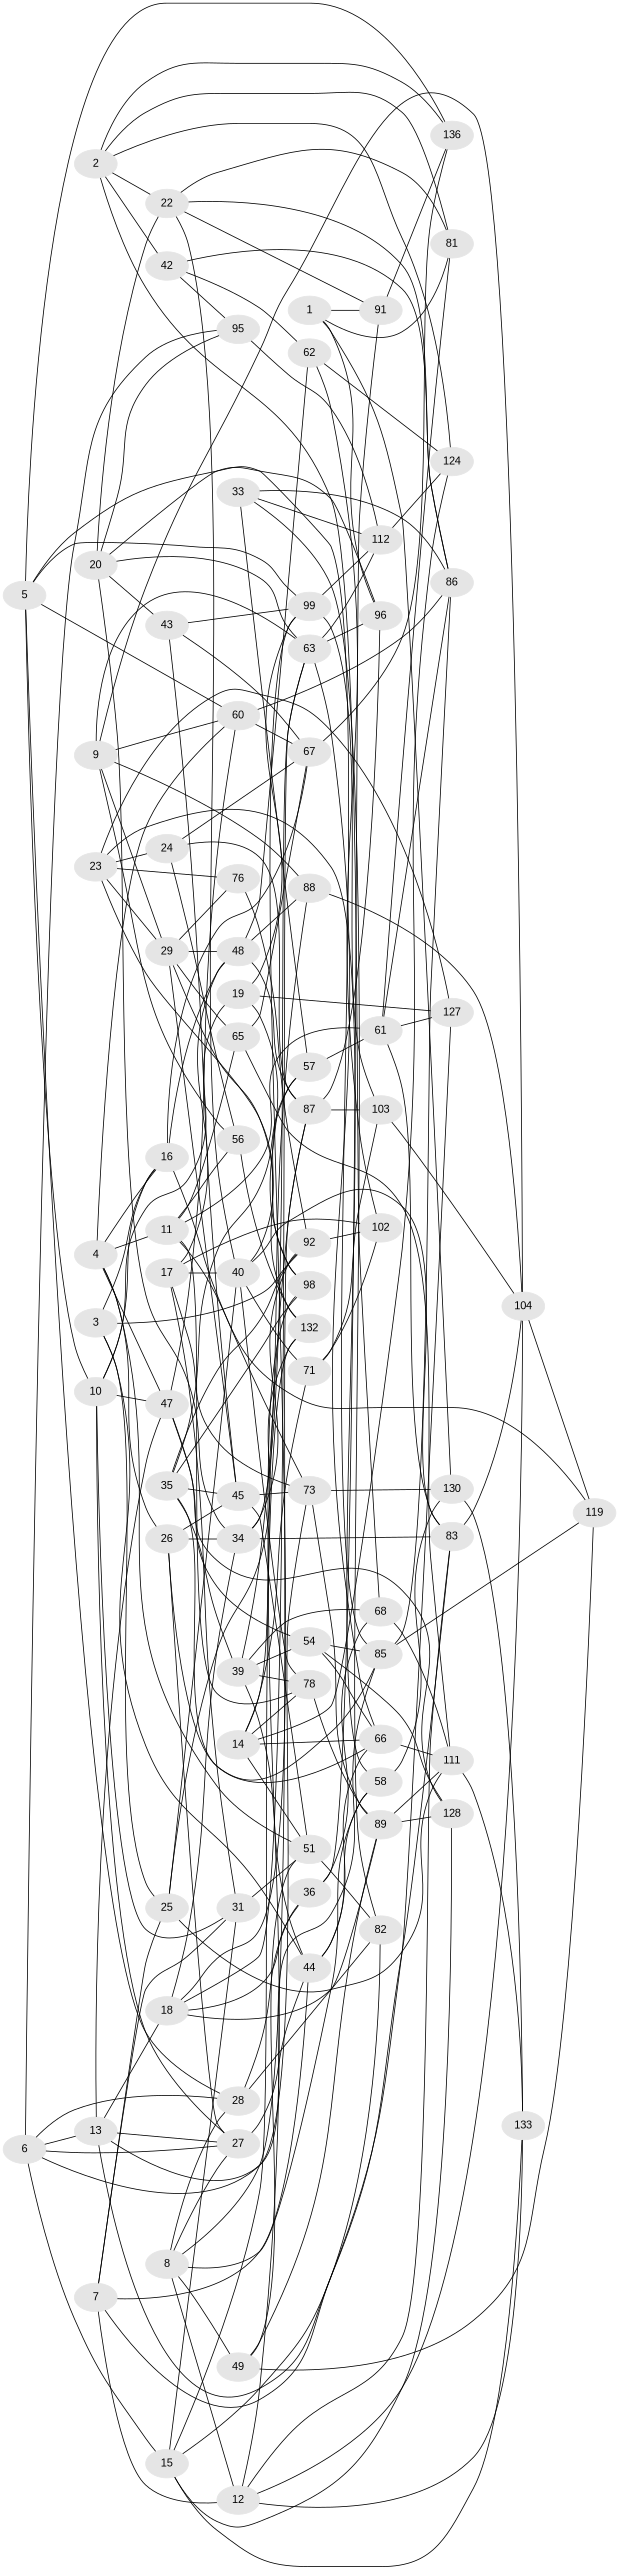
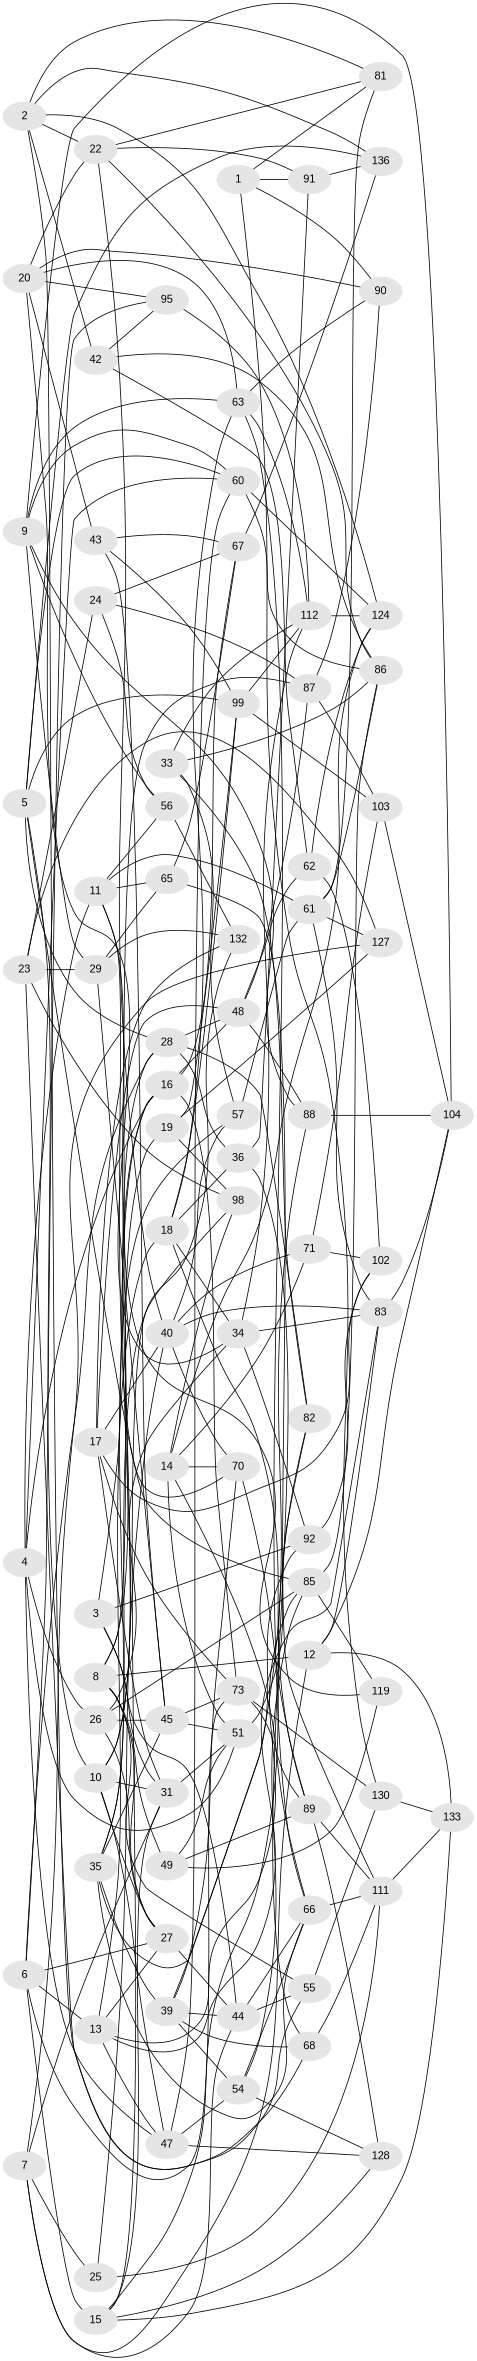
(381, 616) -> (381, 291)
(279, 737) -> (312, 551)
(238, 879) -> none
(203, 952) -> (203, 1027)
(282, 1096) -> (269, 1078)
(559, 1410) -> none
(233, 1614) -> (105, 1218)
(126, 1631) -> (128, 1705)
(310, 1685) -> (238, 1467)
(381, 1782) -> (310, 1989)
(274, 1805) -> none
